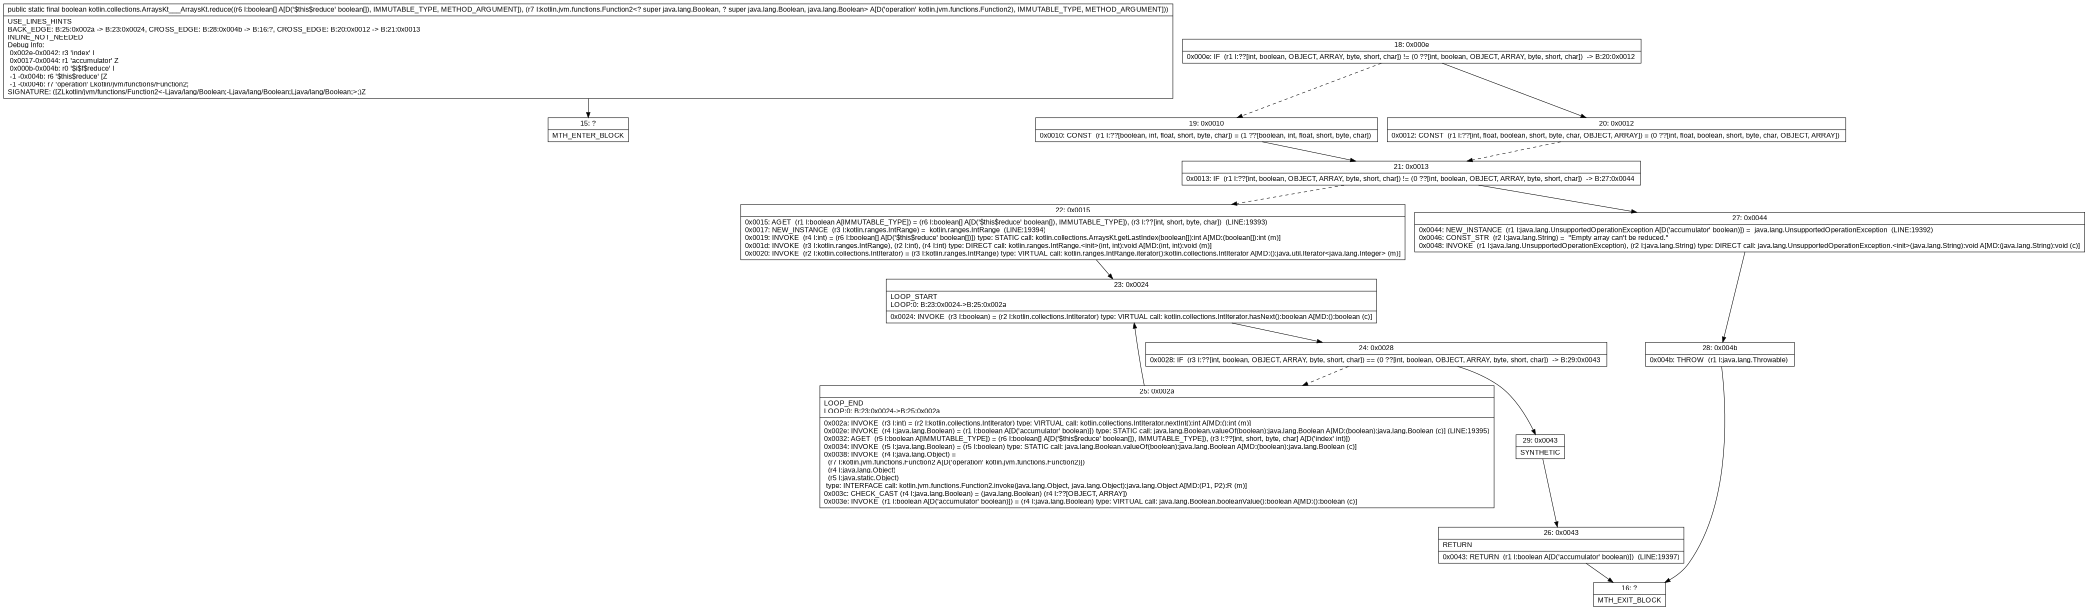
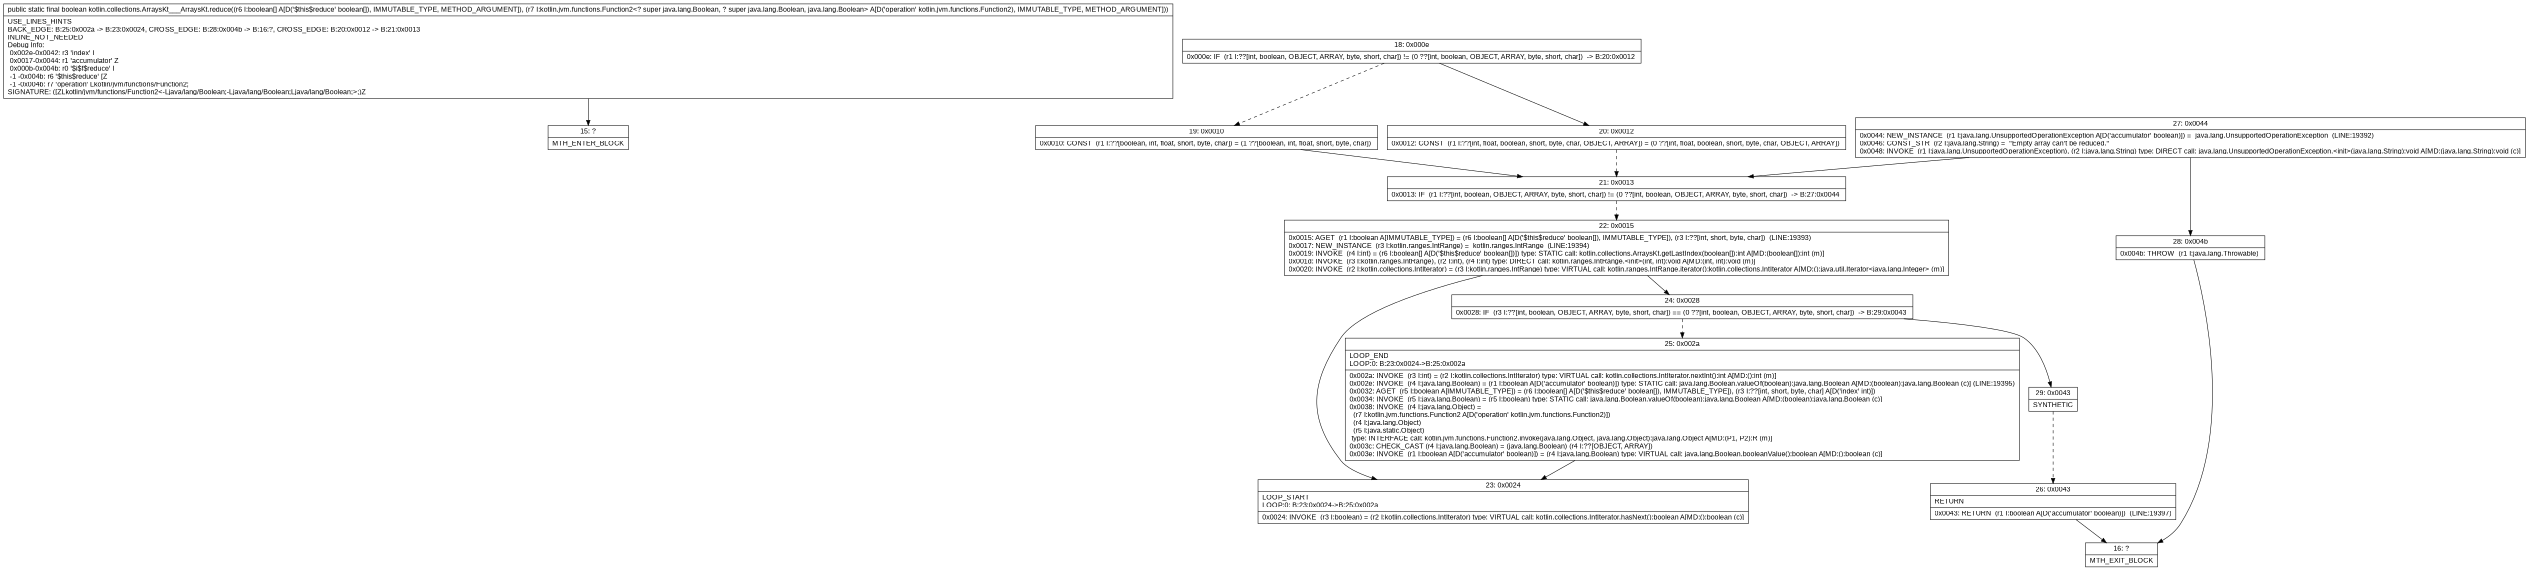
(1555, 198) -> (1861, 167)
(1275, 332) -> (1656, 283)
(1550, 490) -> (2053, 445)
